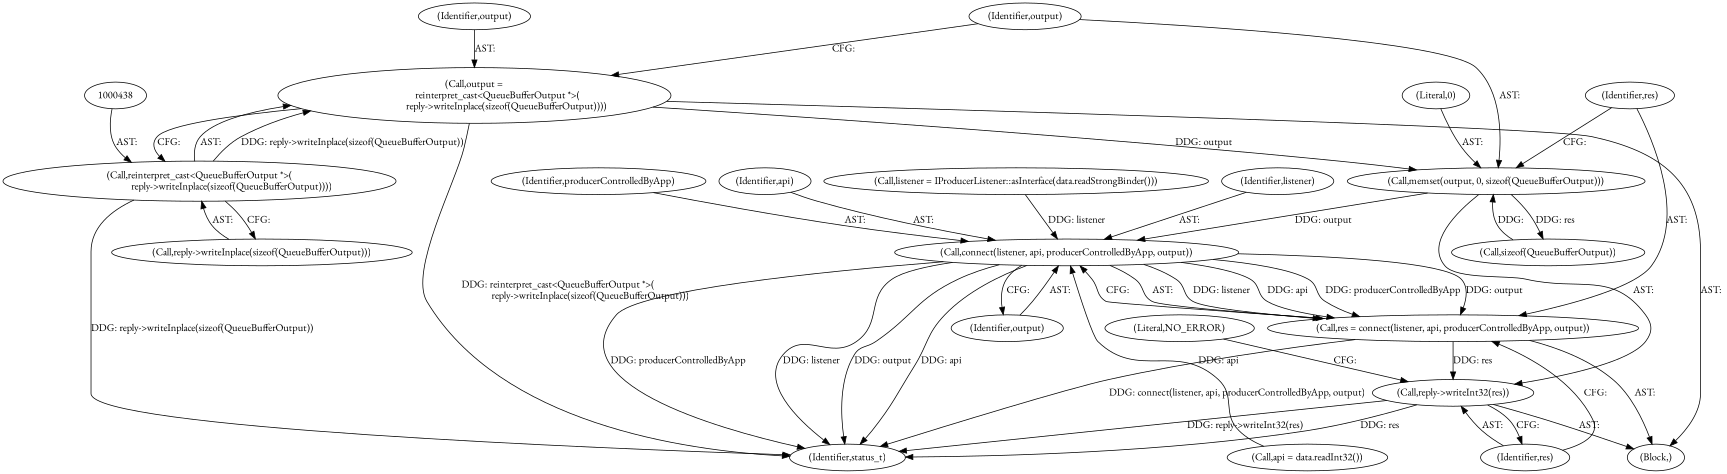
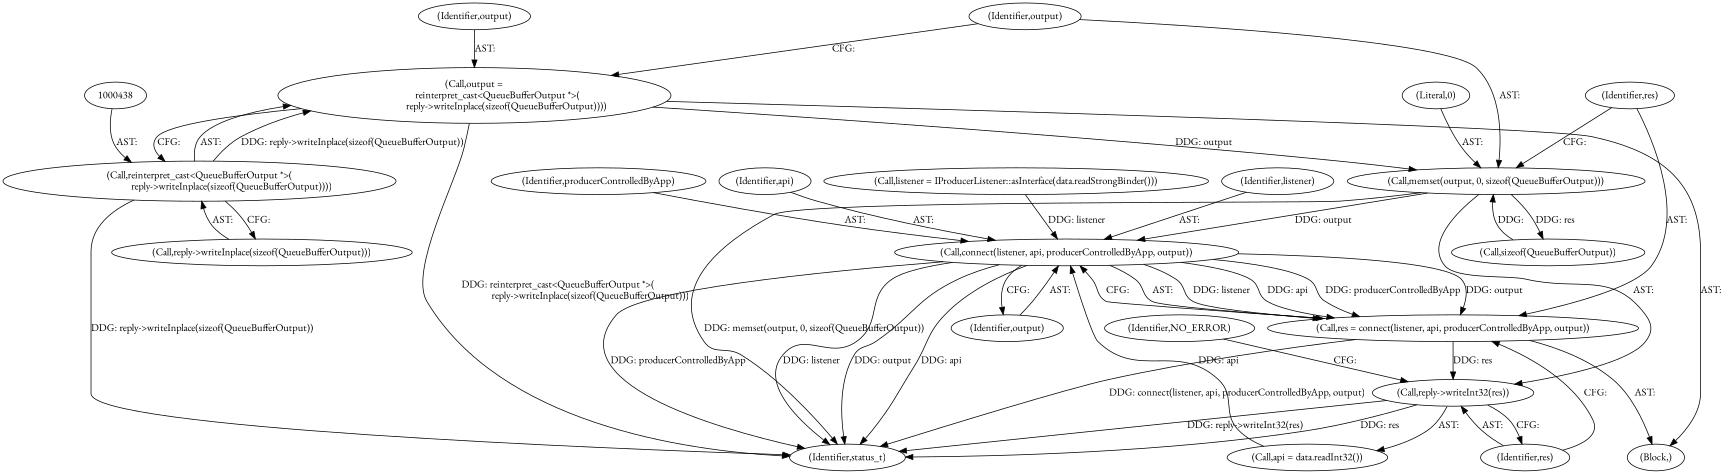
none -> (932, 205)
(1180, 328) -> (1180, 328)
(1560, 424) -> (1421, 435)
